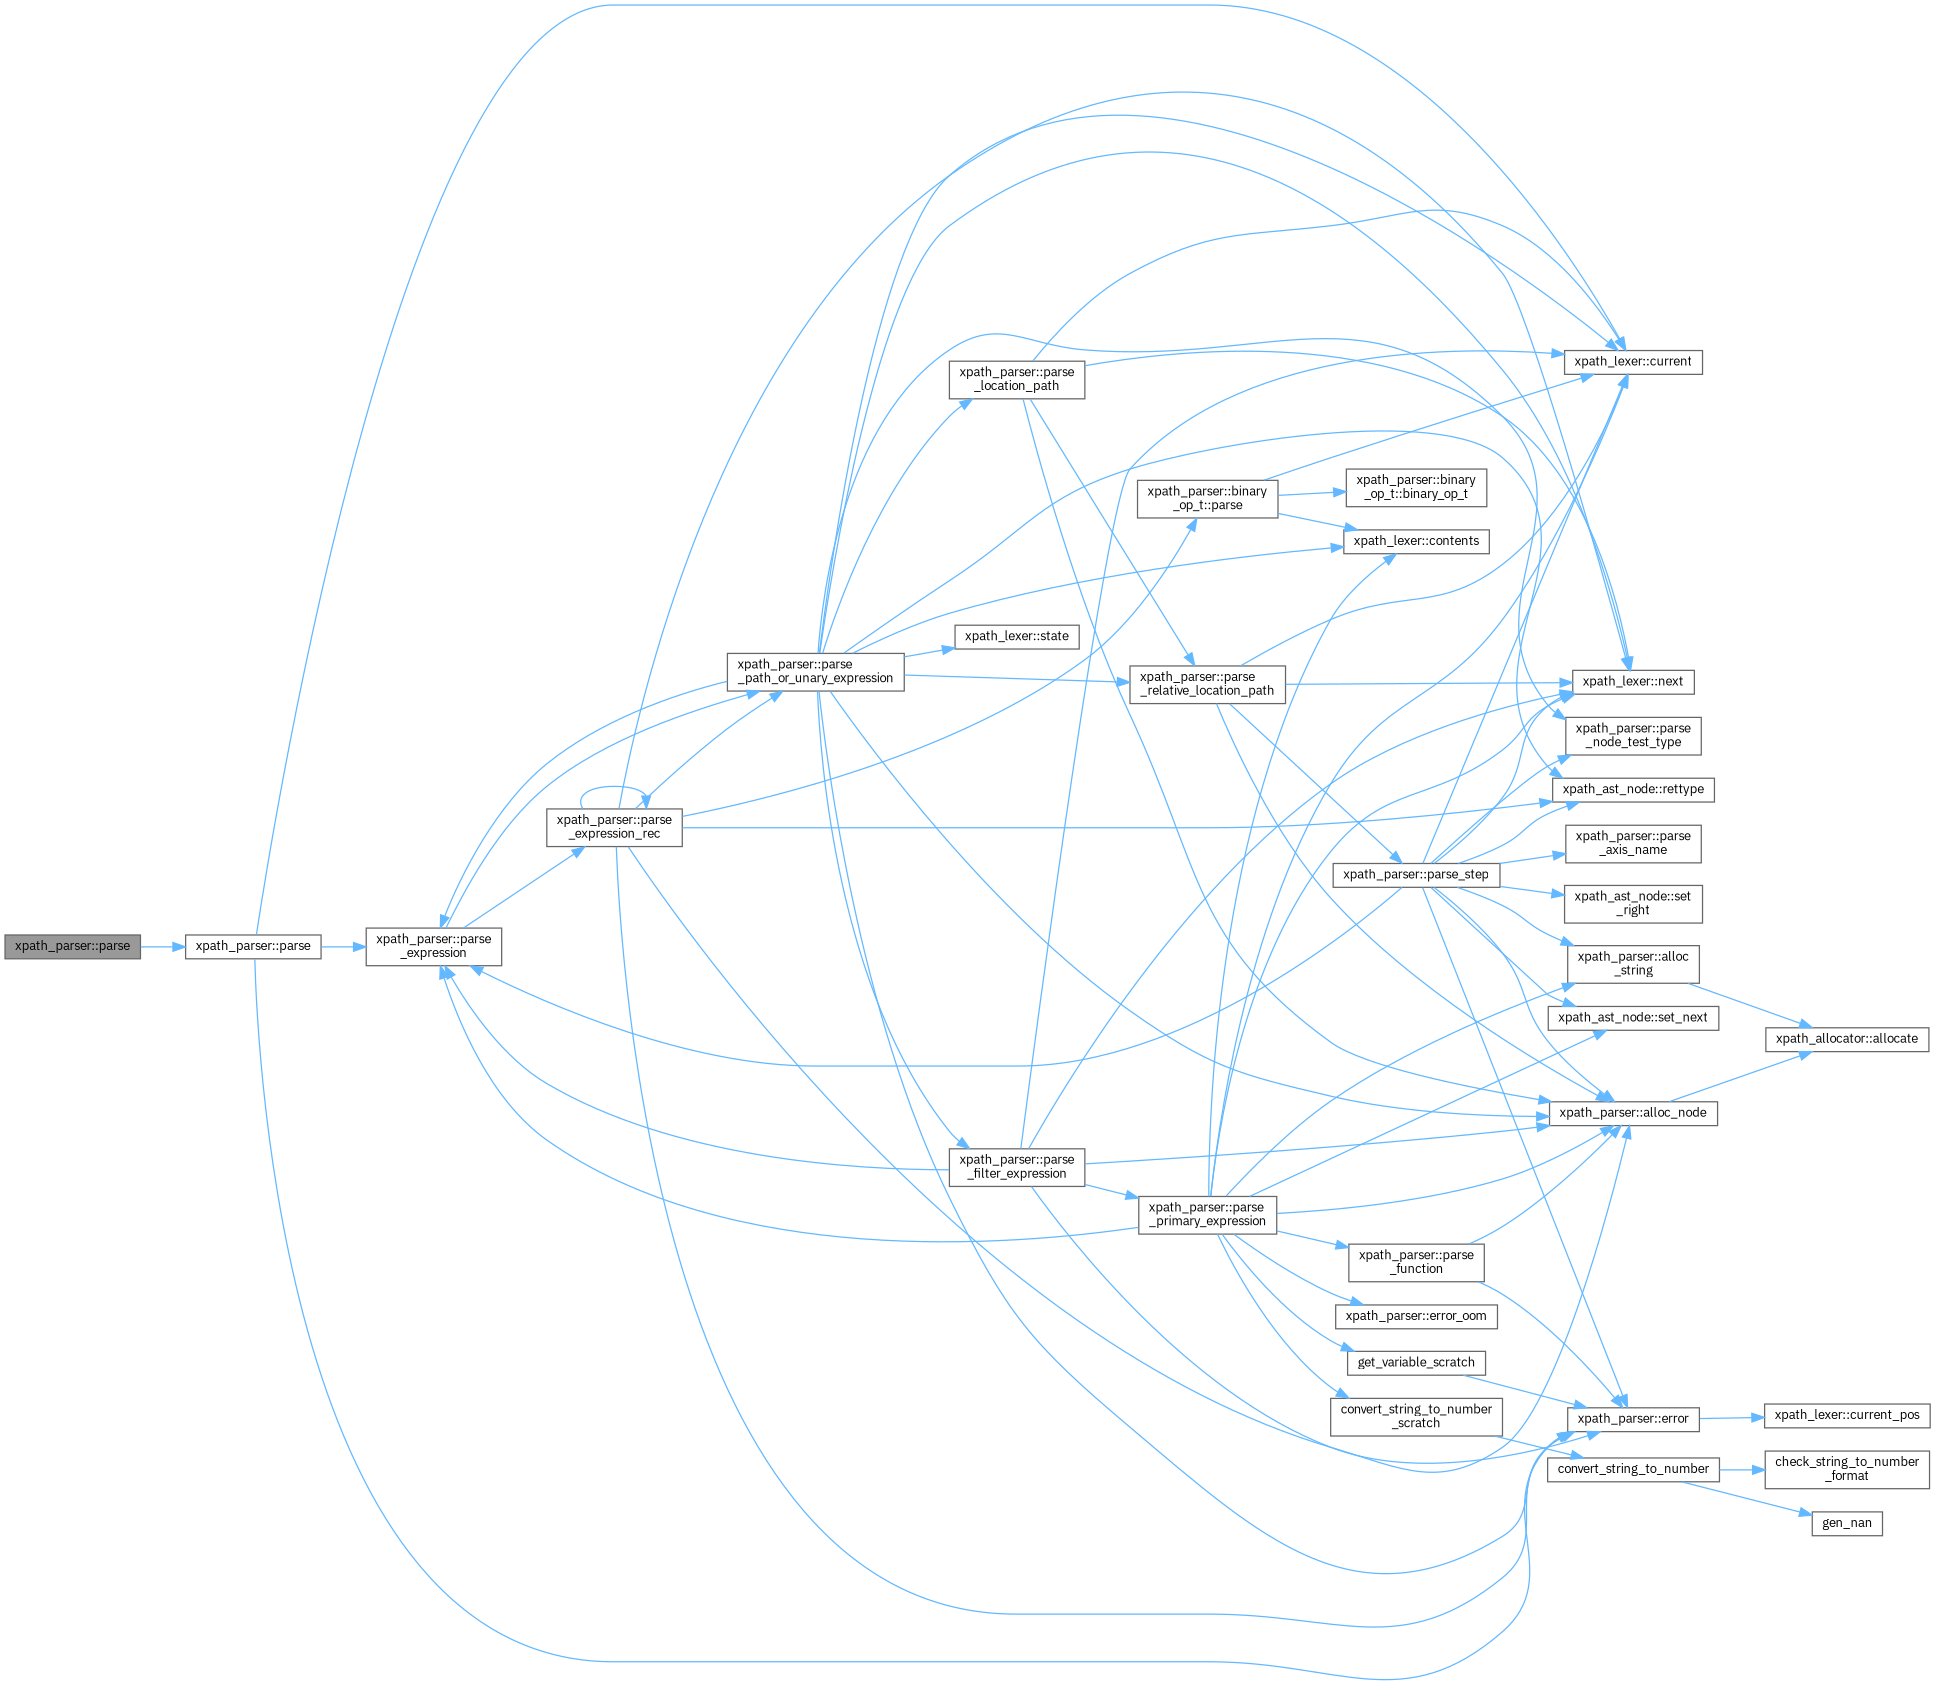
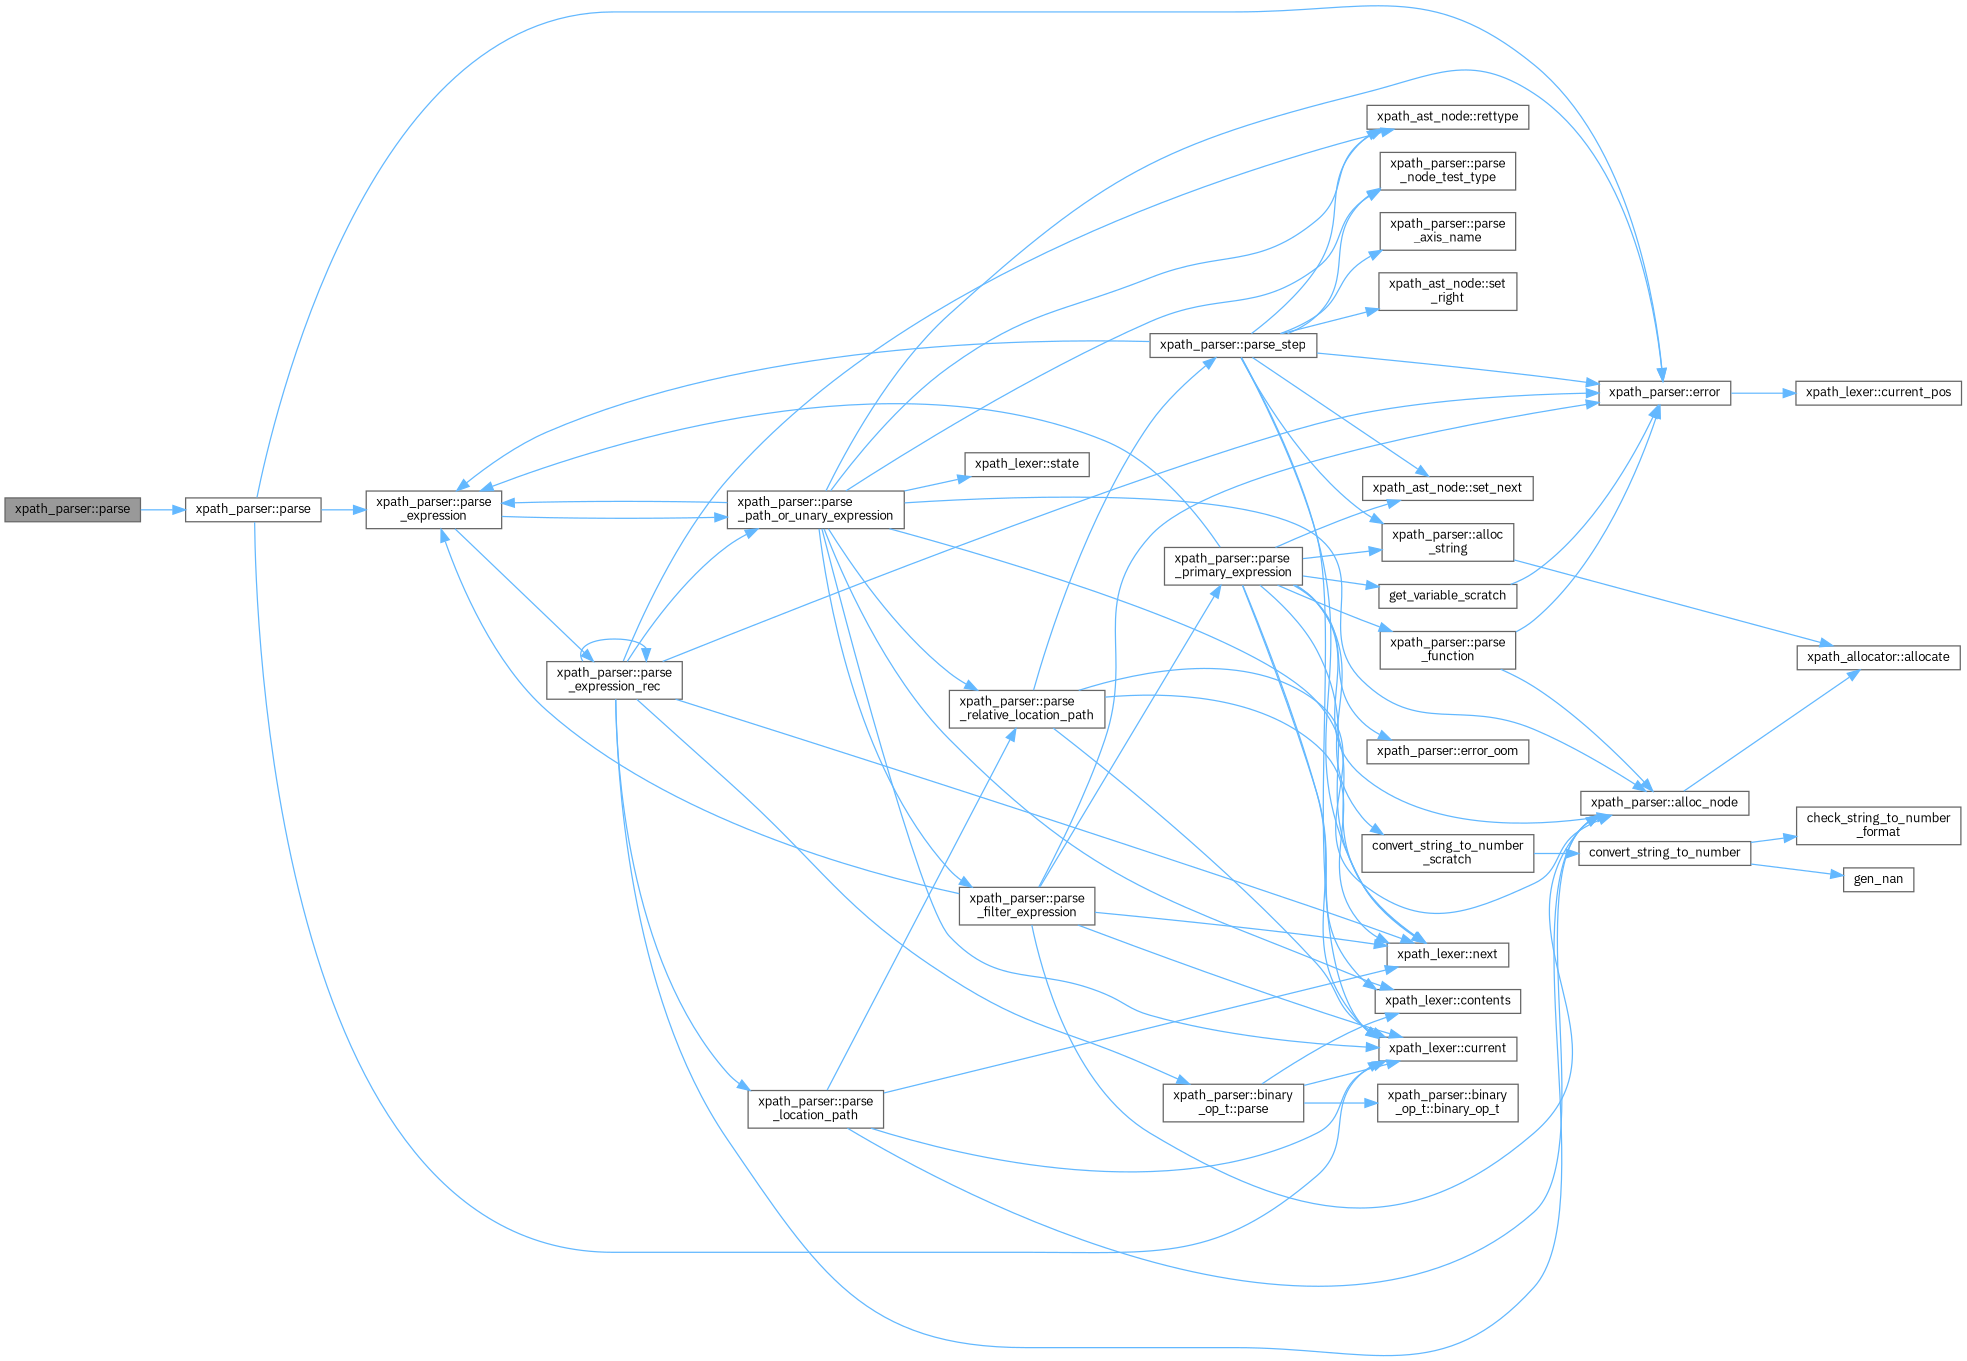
(877, 521) -> (652, 933)
(1522, 989) -> none
